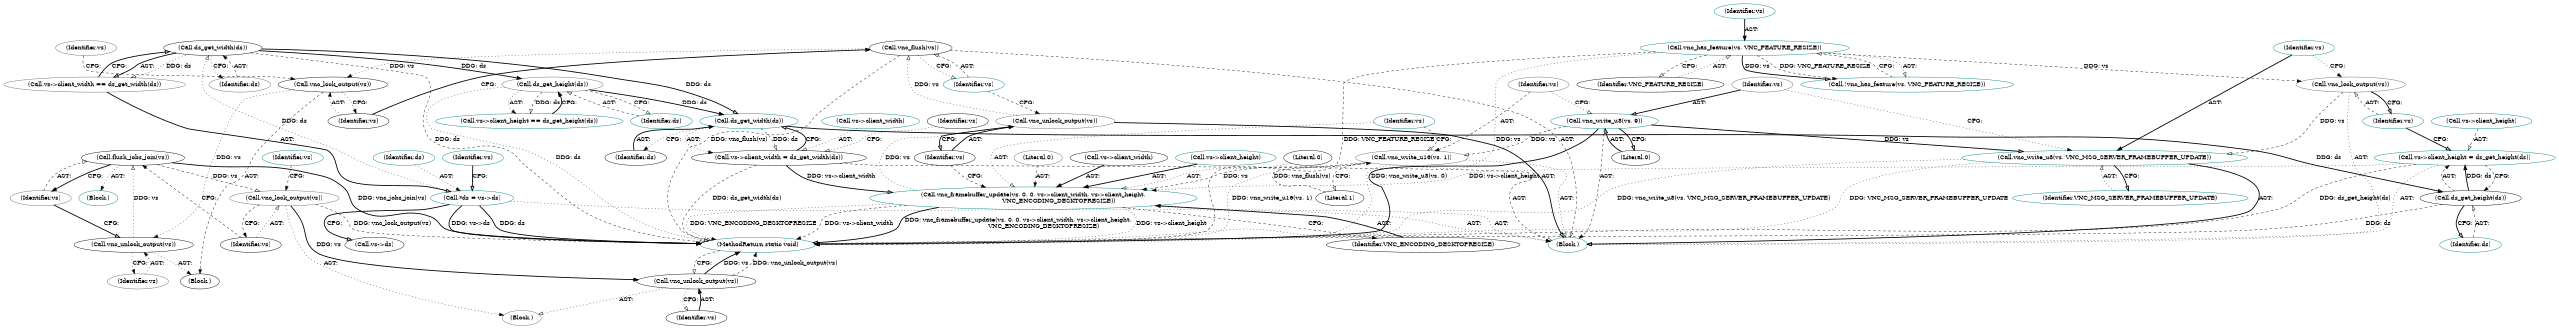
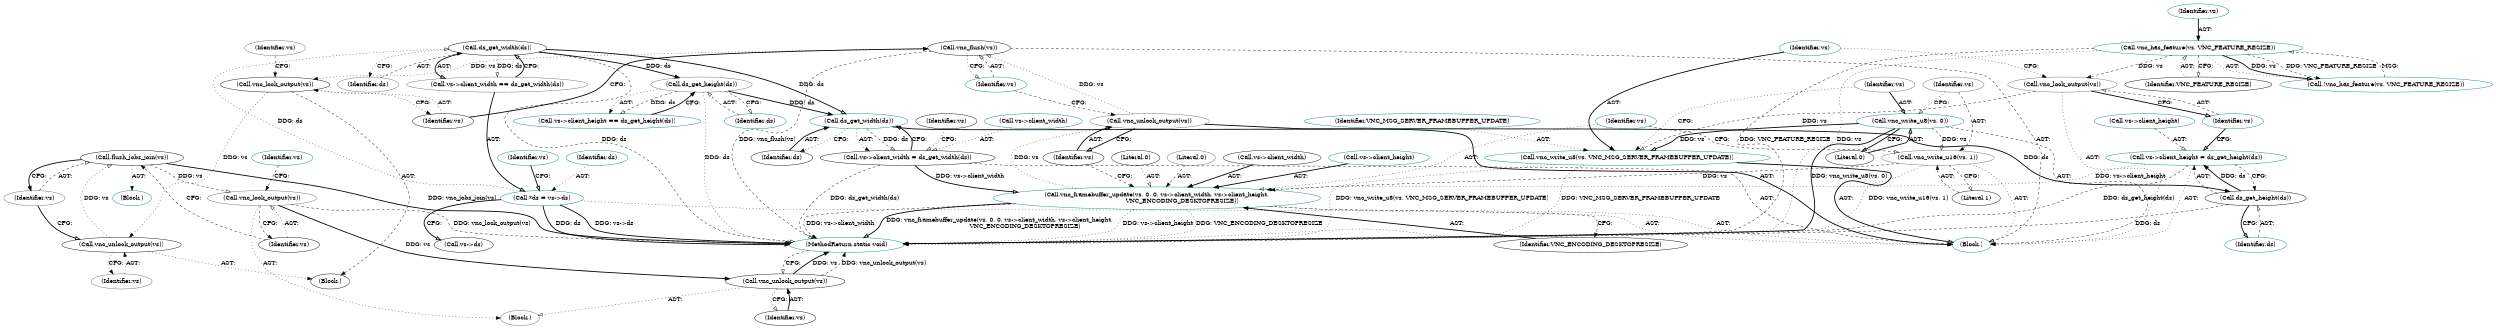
(1888, 66) -> (2391, 66)
(1605, 121) -> (1910, 121)
(2122, 175) -> none
(1302, 176) -> (1949, 176)
(2105, 182) -> (1522, 139)
